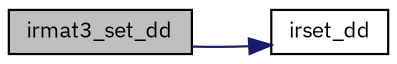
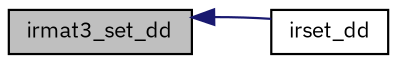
(221, 47) -> (243, 18)
